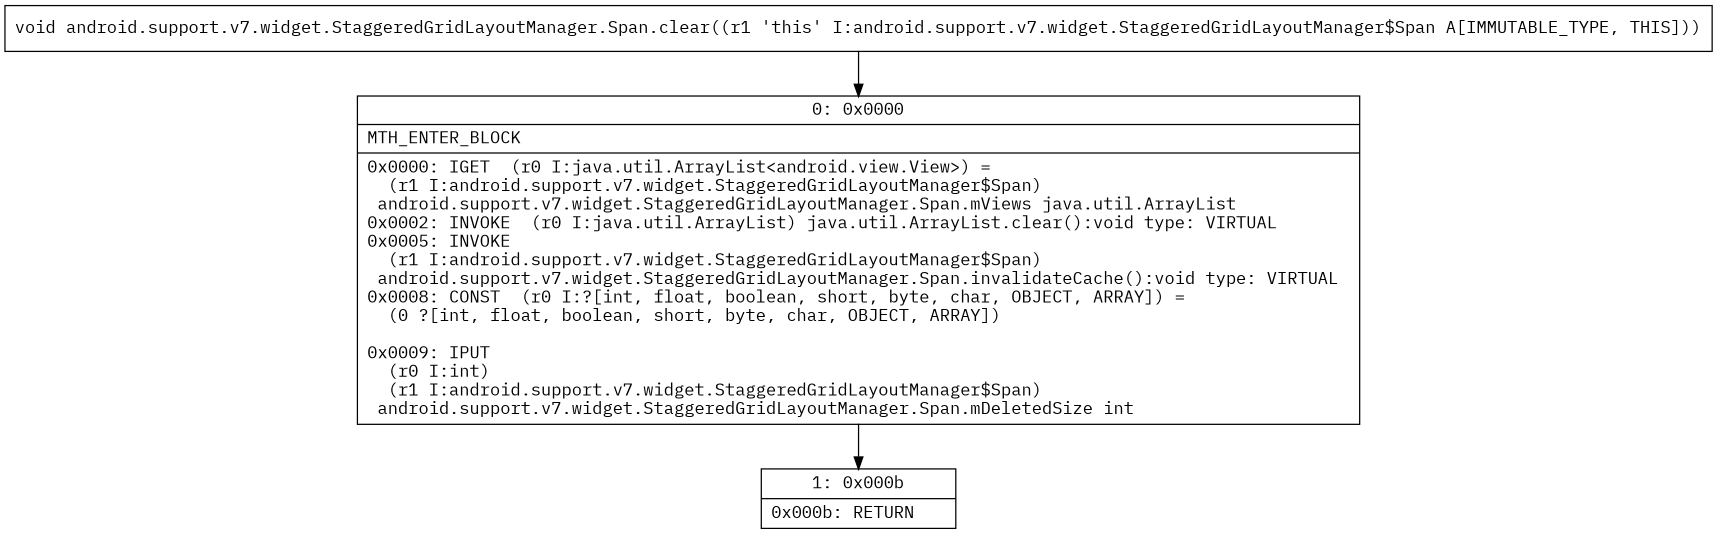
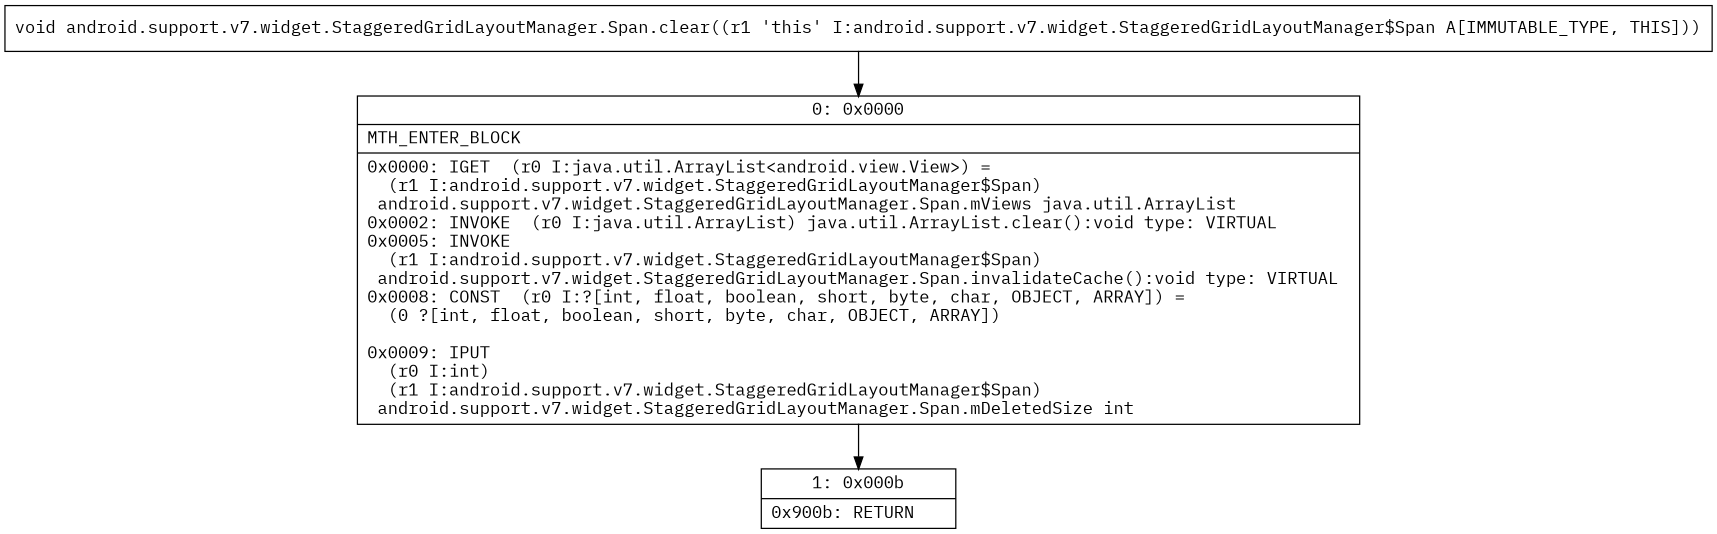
(859, 513) -> (859, 513)
